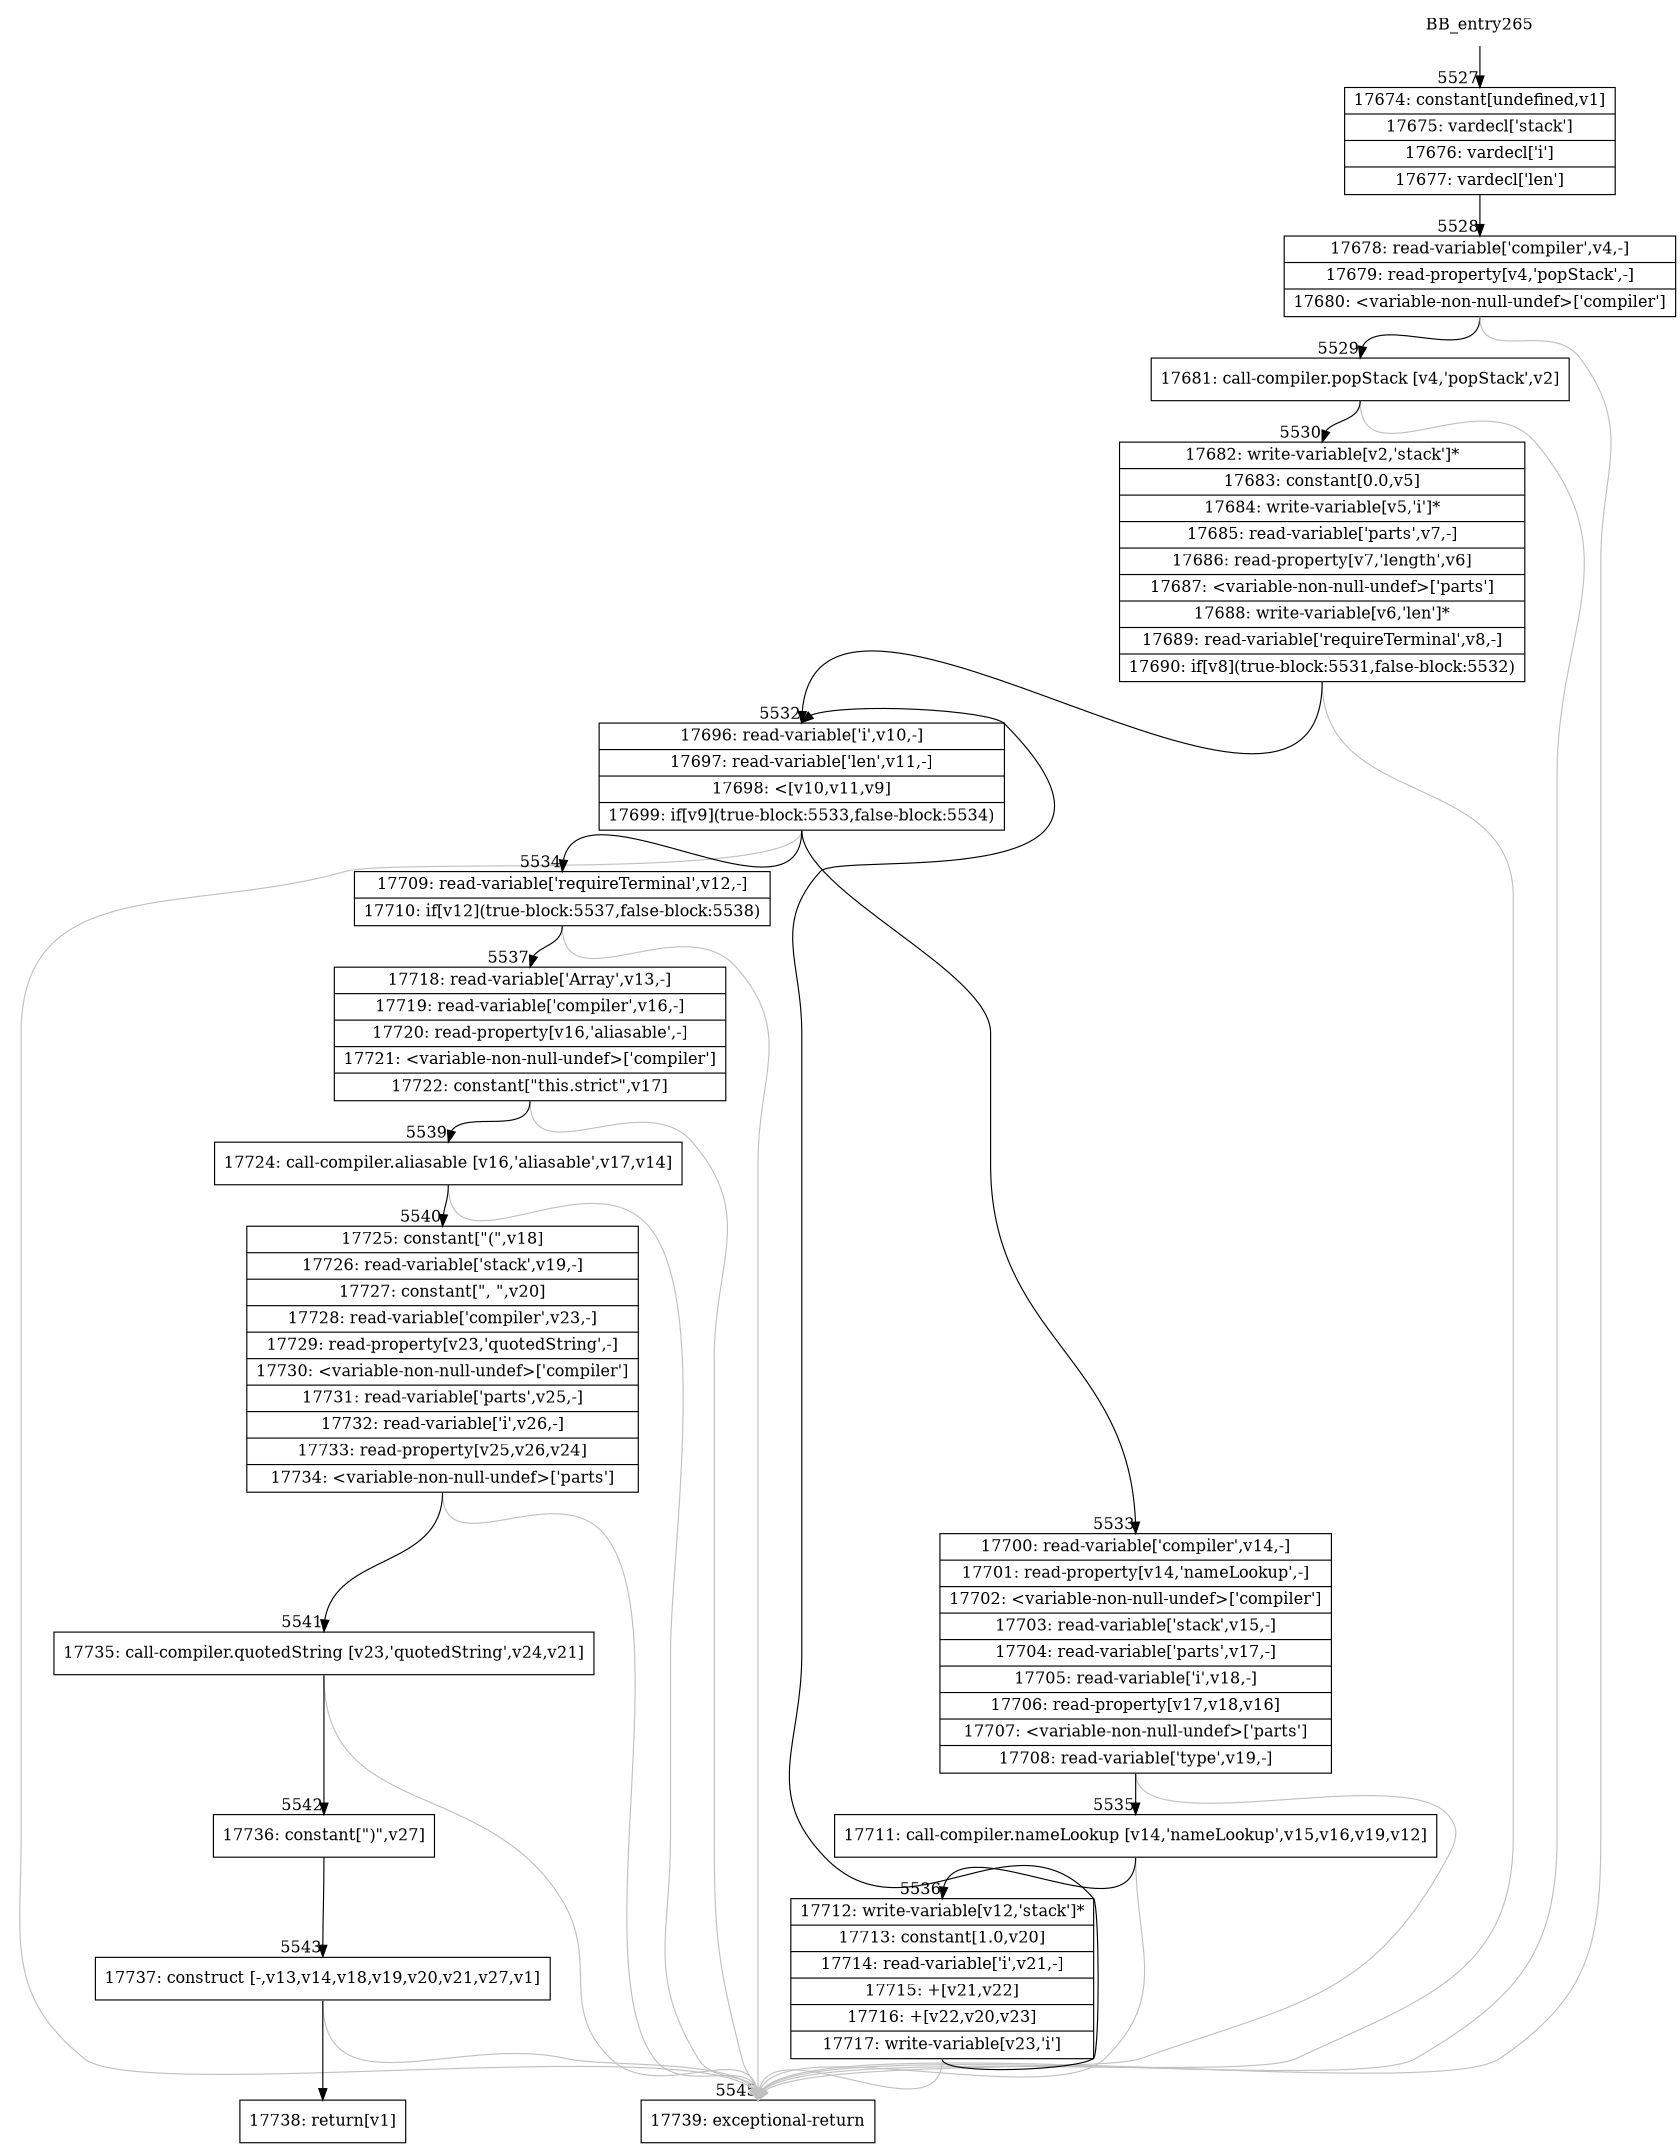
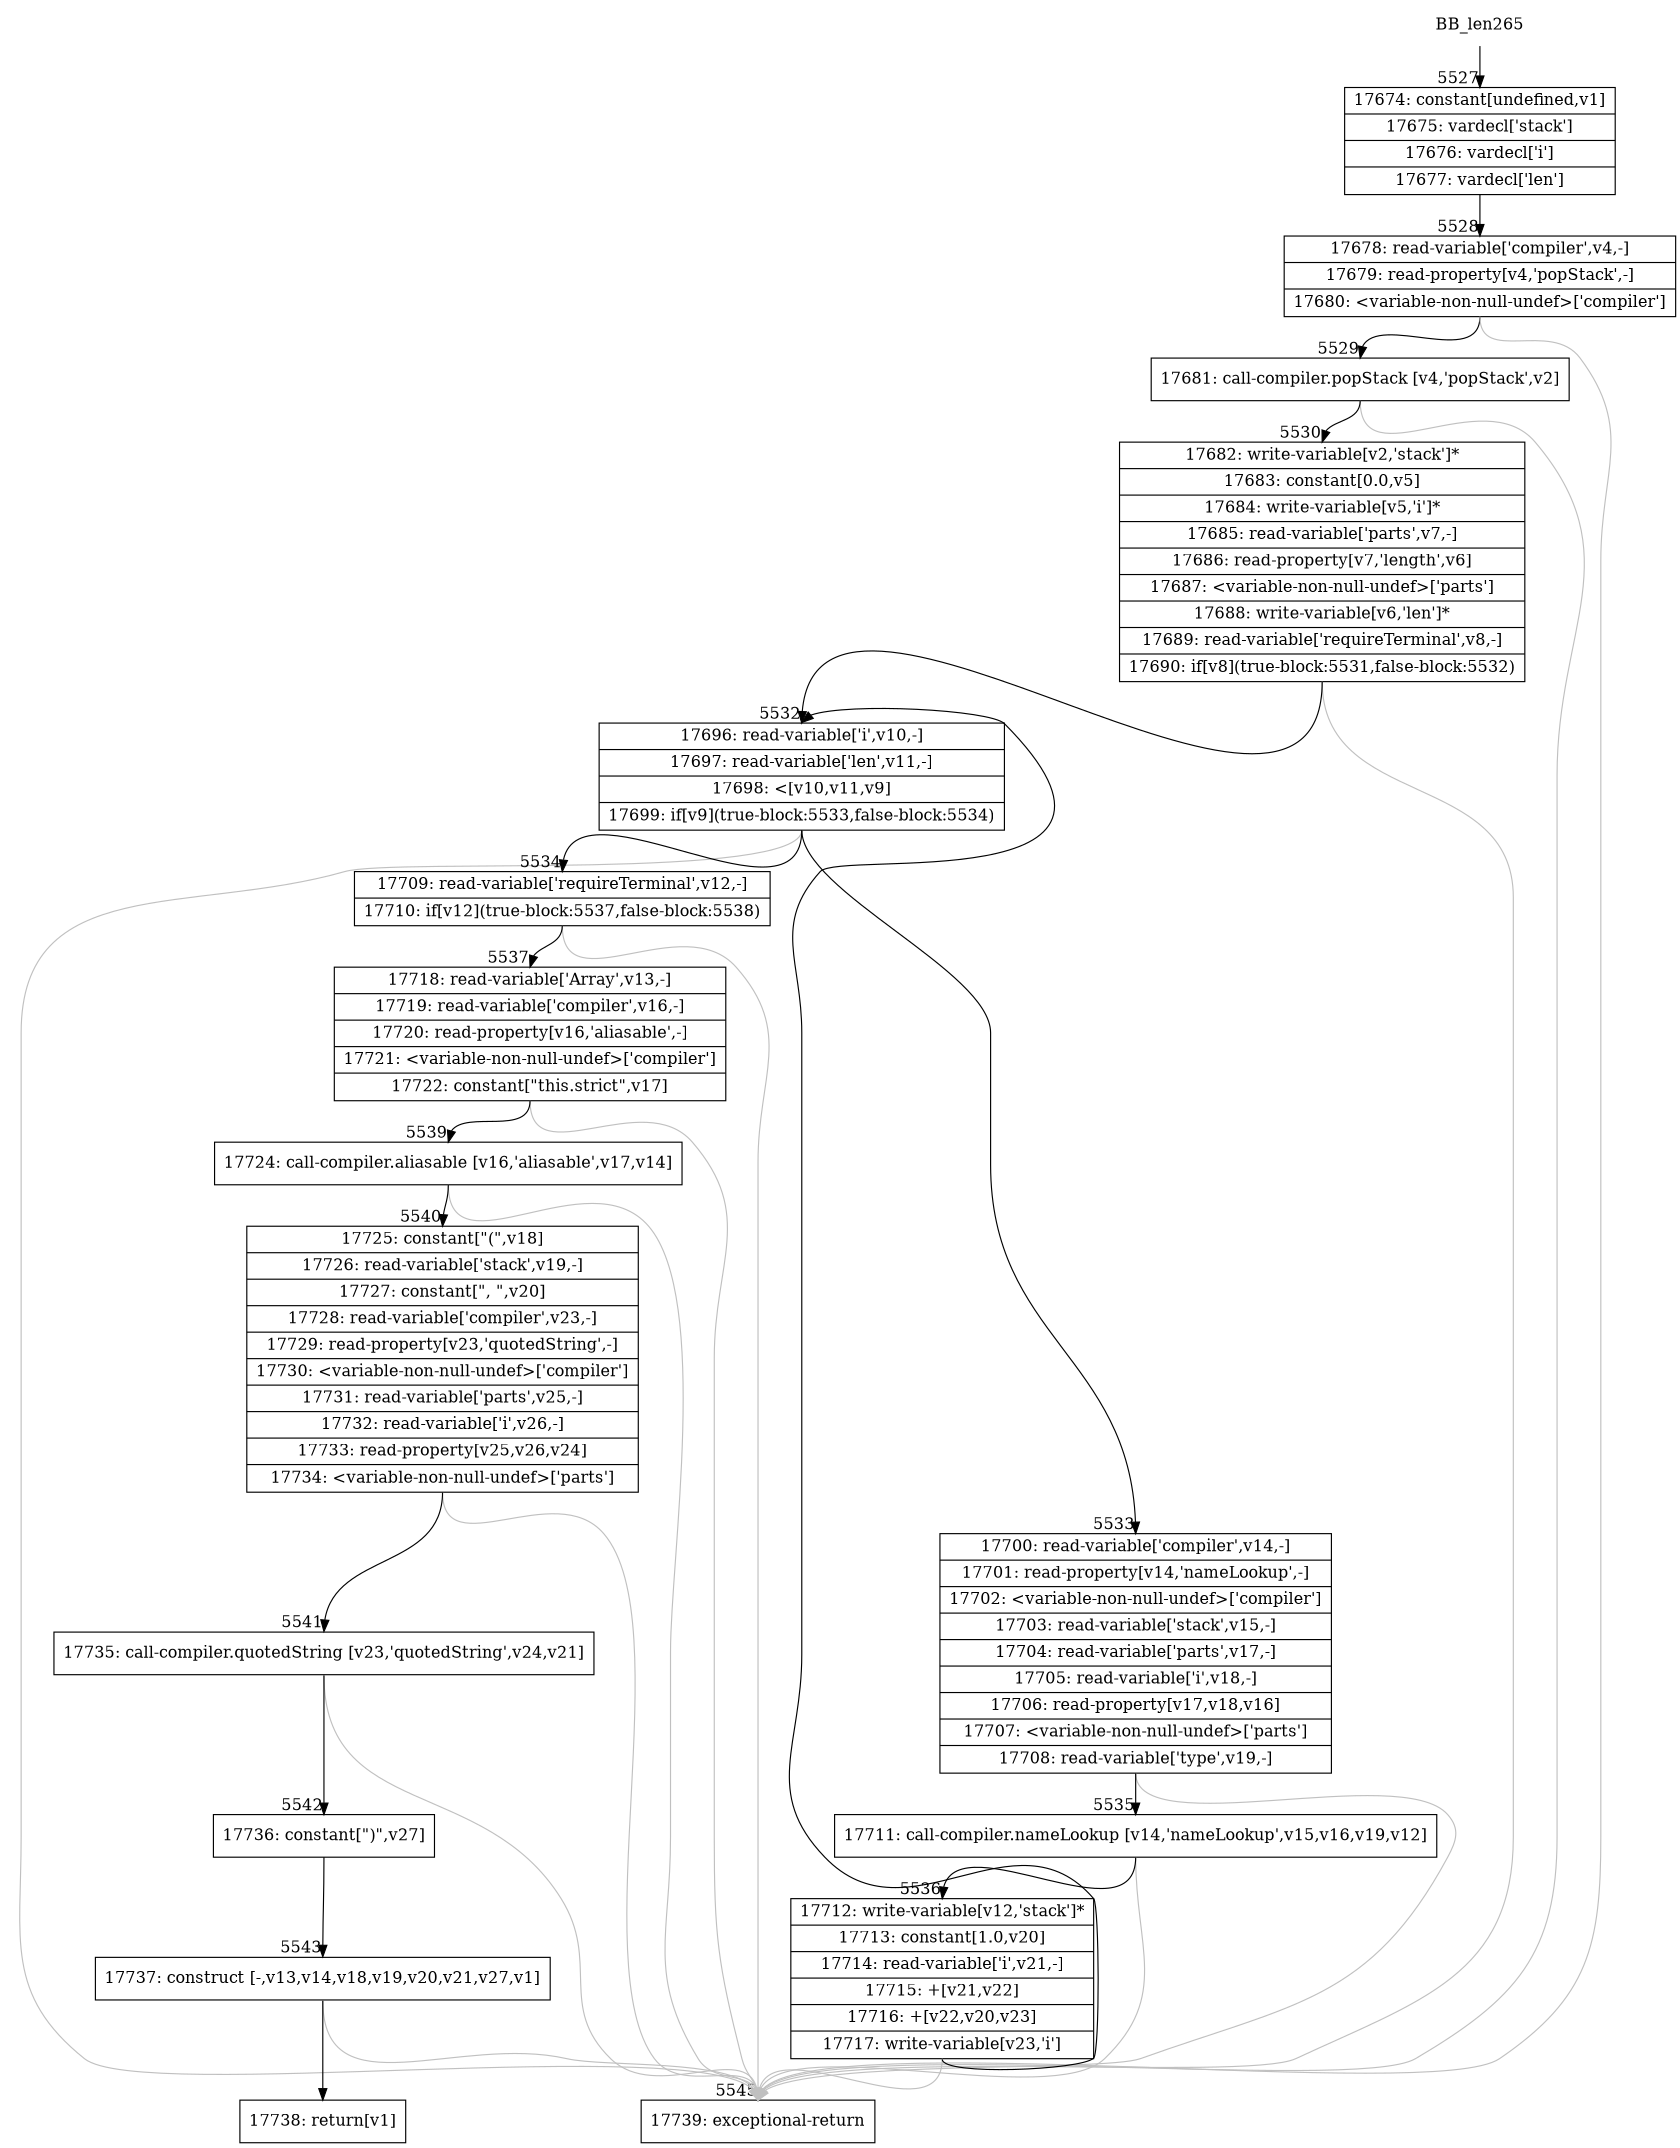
(1480, 25) -> (1480, 25)
